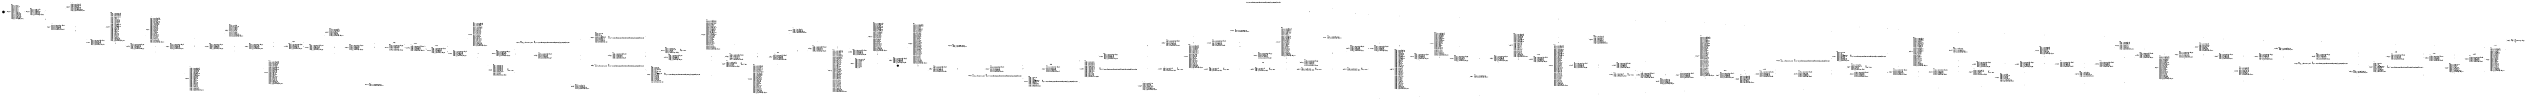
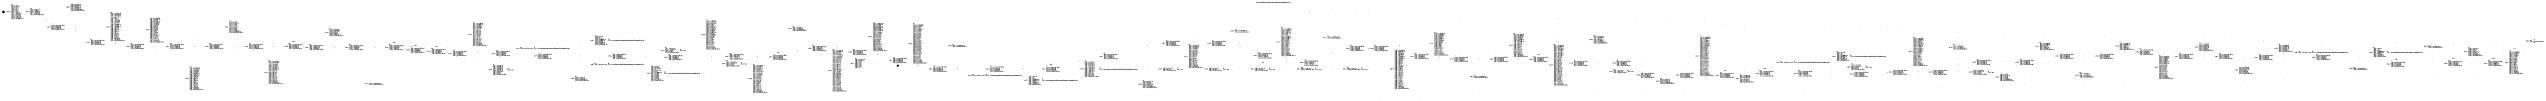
none -> (2204, 47)
